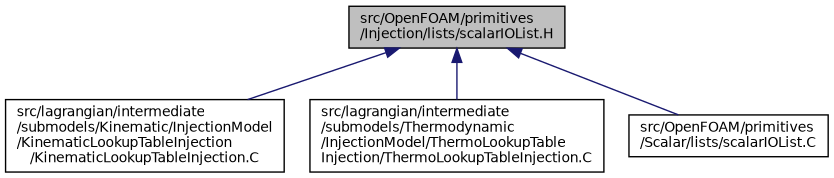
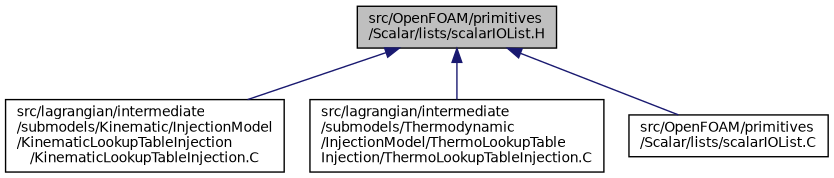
(457, 27) -> (457, 27)
